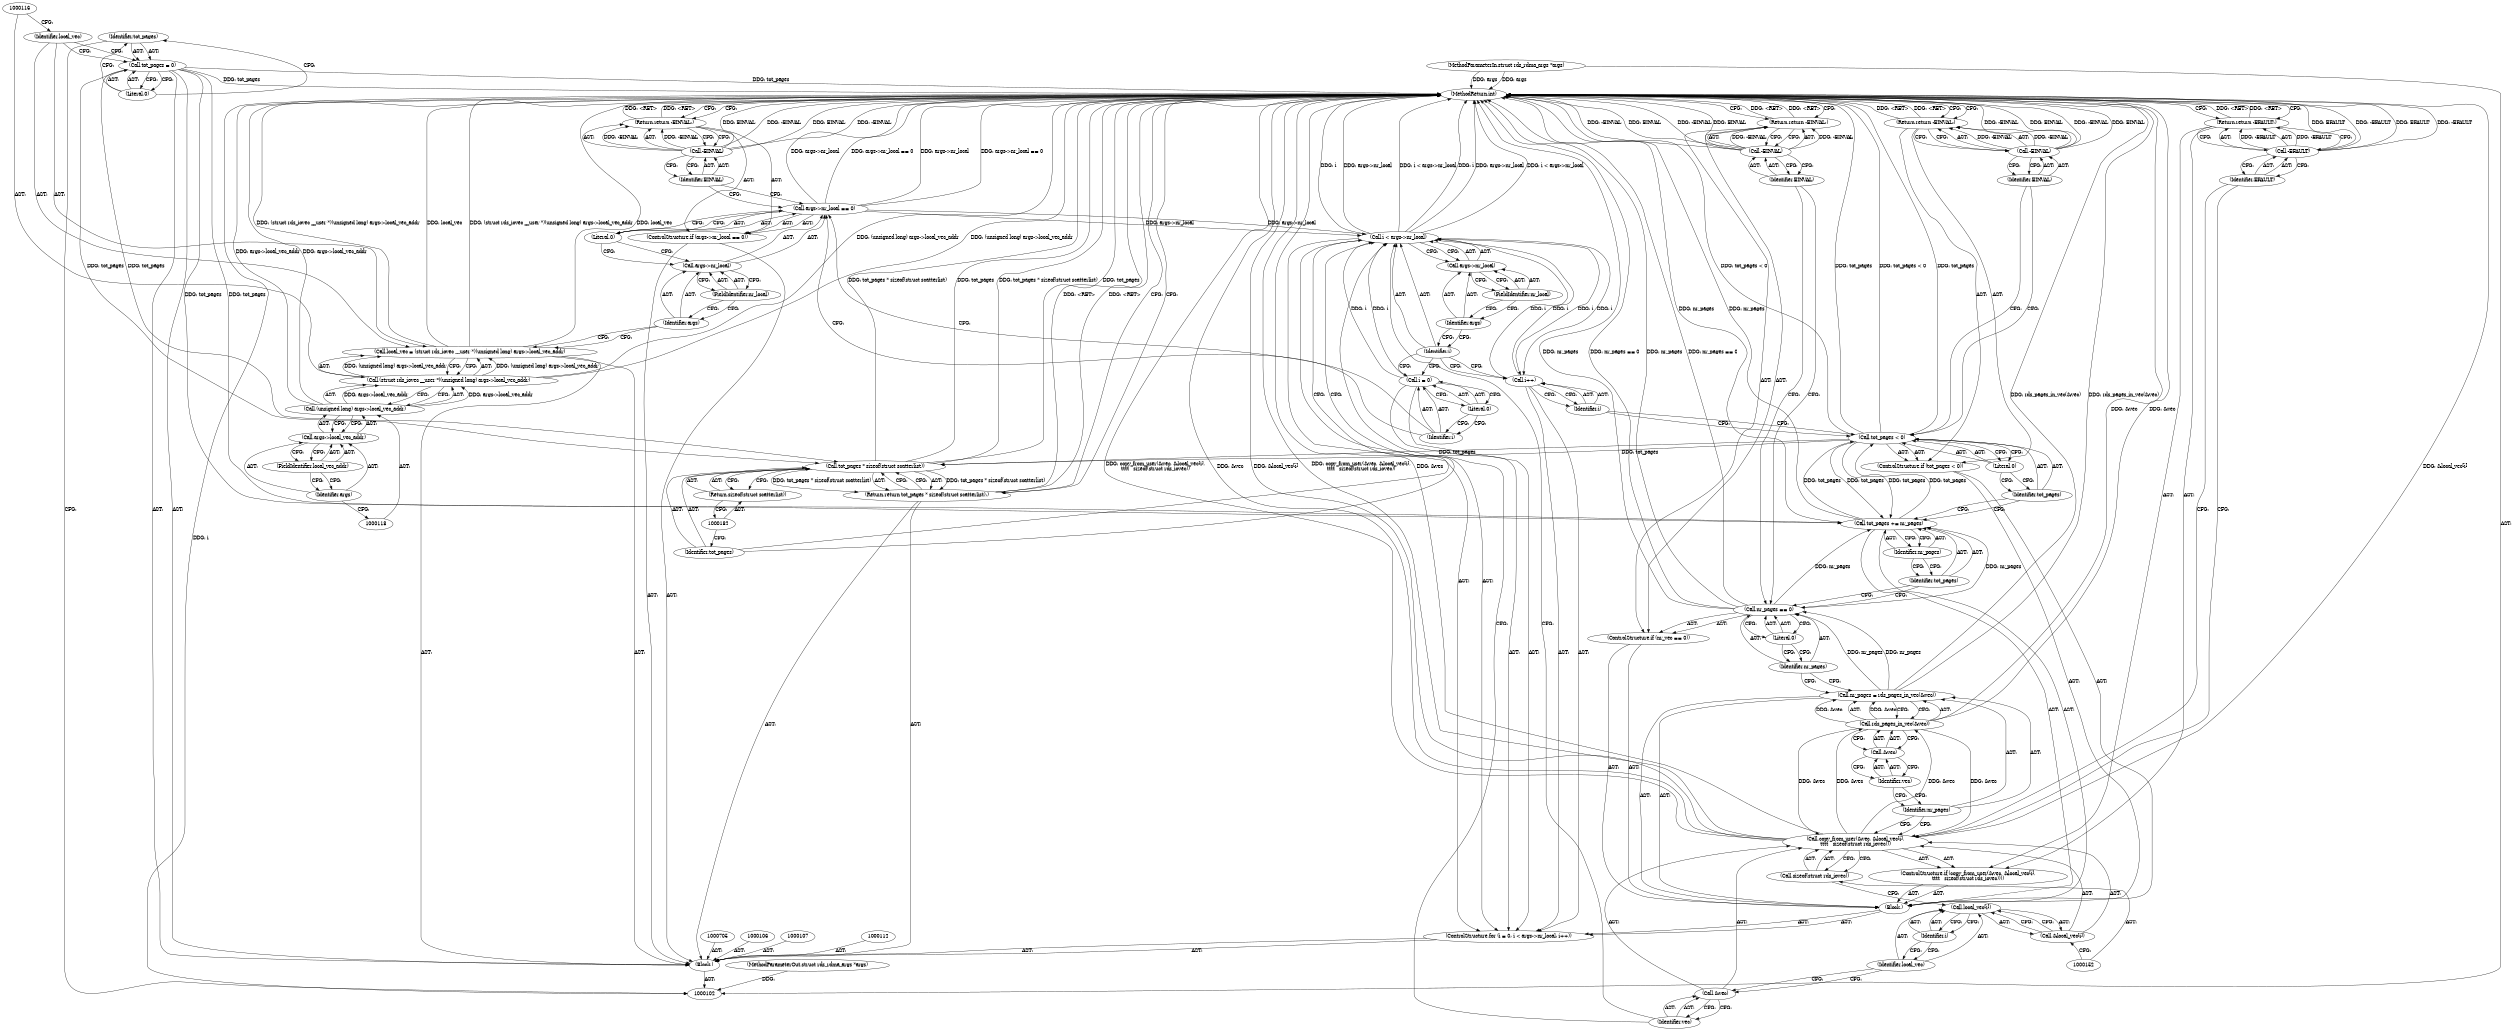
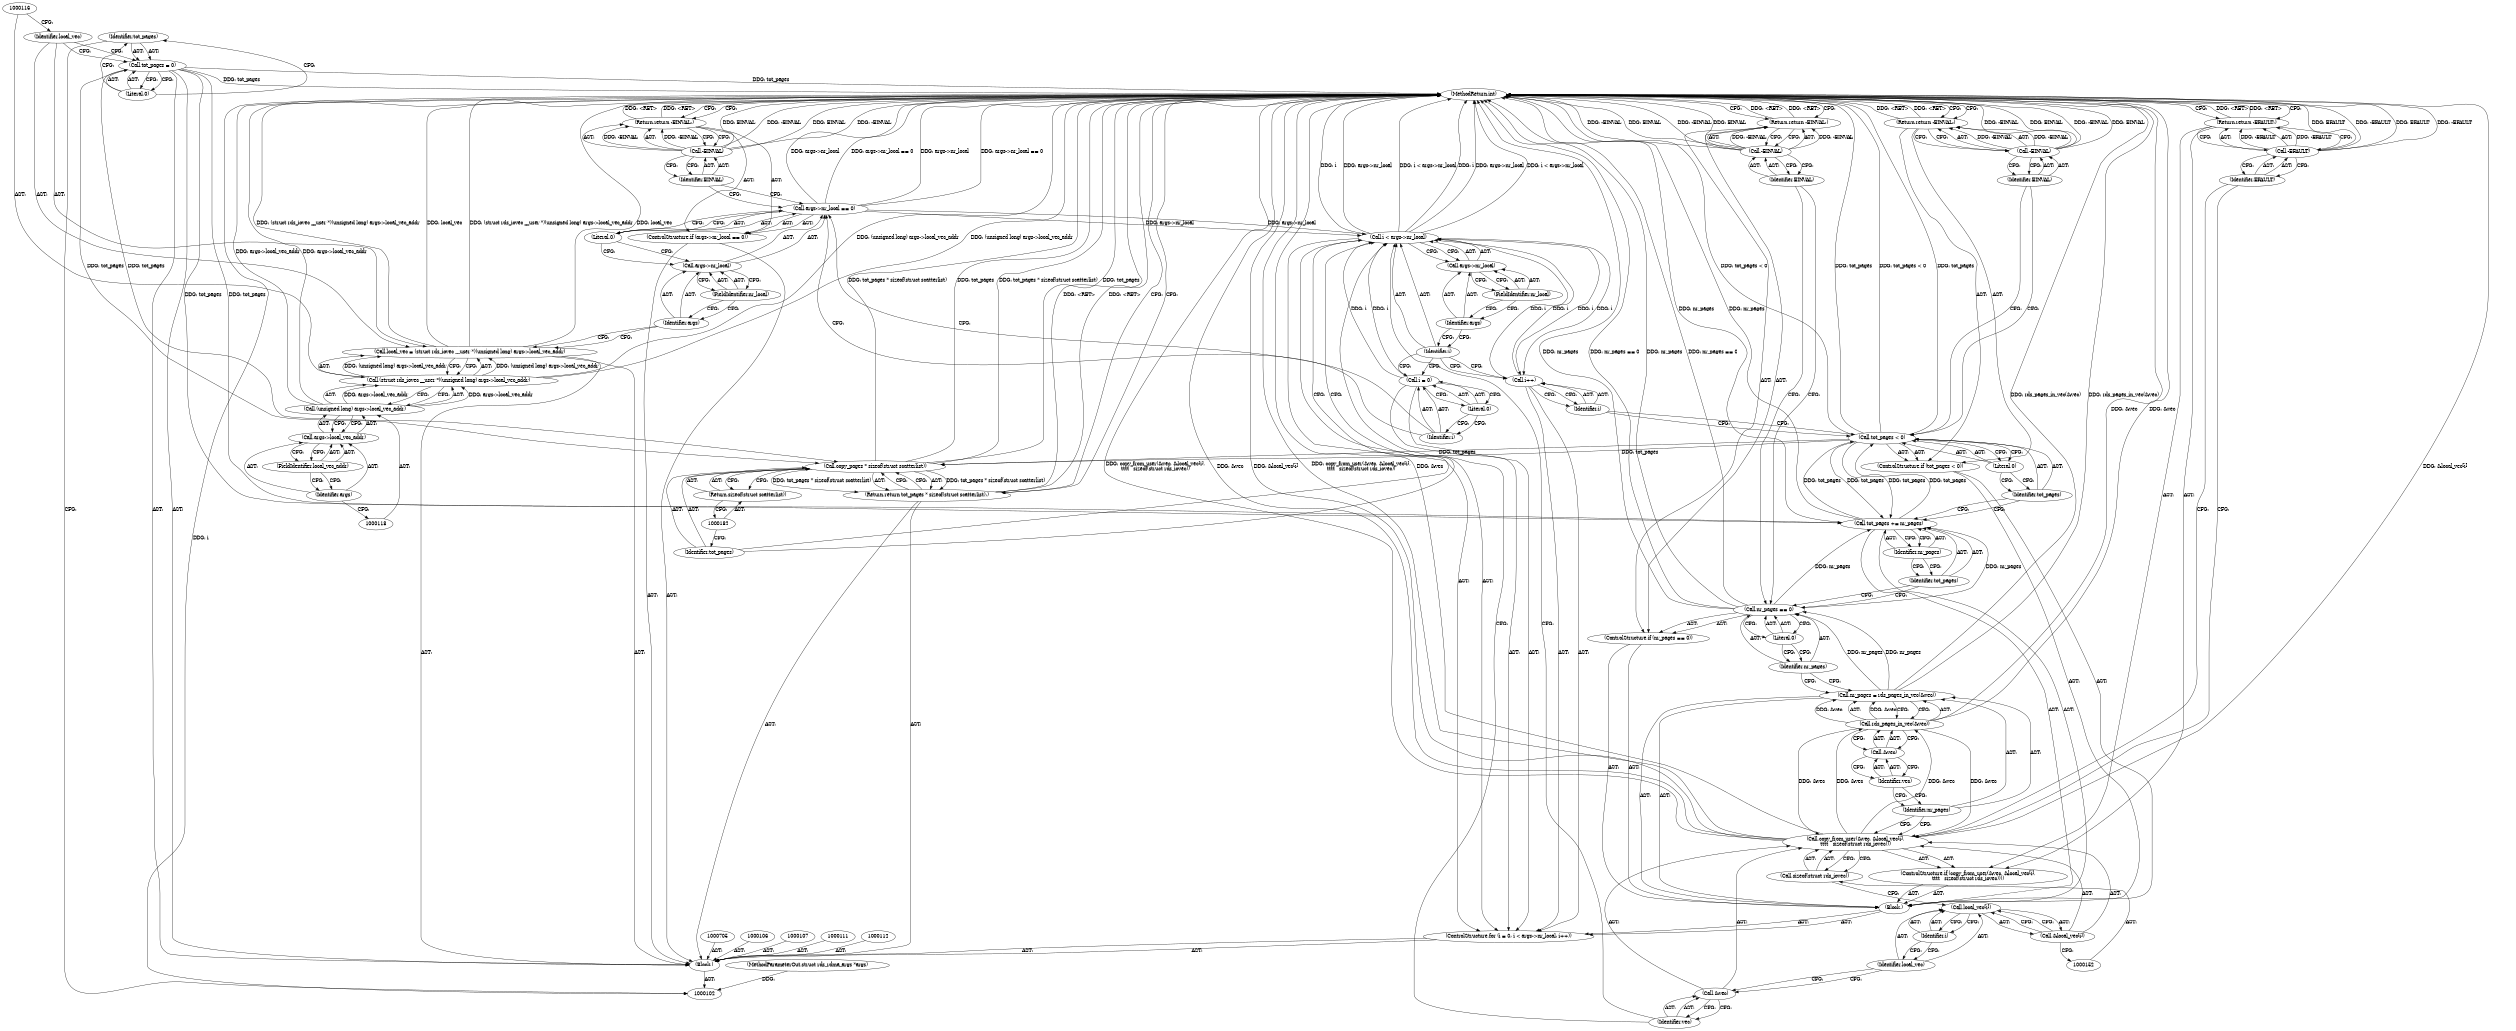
(1506, 66) -> none
(875, 467) -> (875, 467)
(1648, 639) -> (1648, 639)
none -> (838, 937)
(2078, 951) -> (2061, 953)
